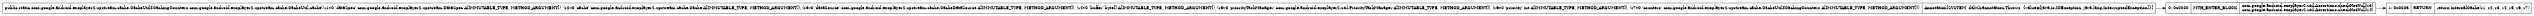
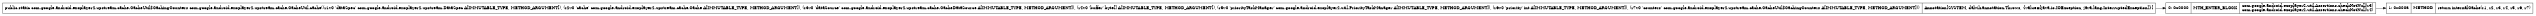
(2423, 8) -> (2423, 8)
